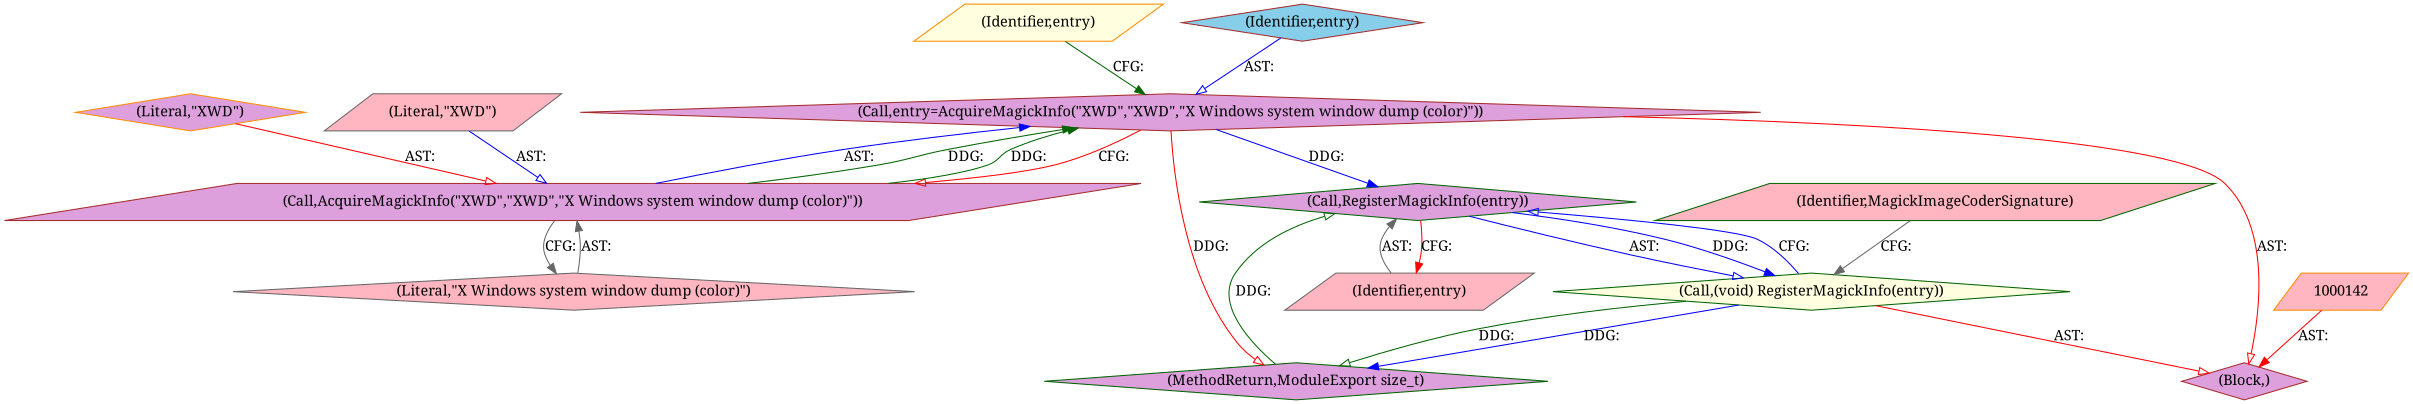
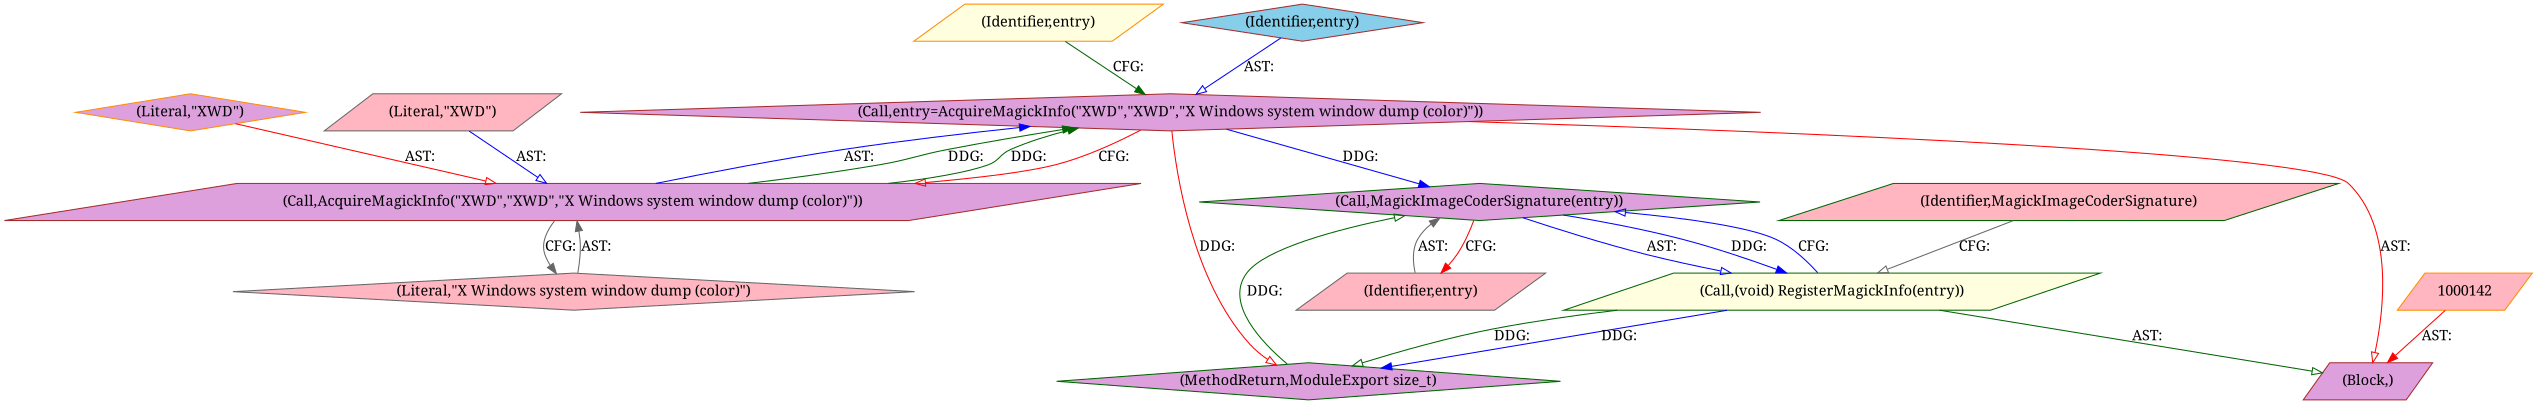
(1418, 202) -> (1480, 202)
(1876, 245) -> (1950, 245)
(1812, 292) -> (1832, 292)
(2037, 338) -> (2126, 341)
(2244, 381) -> (2368, 381)
